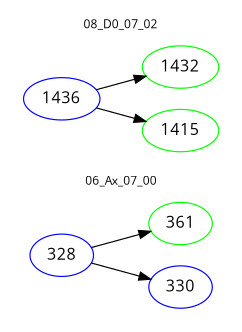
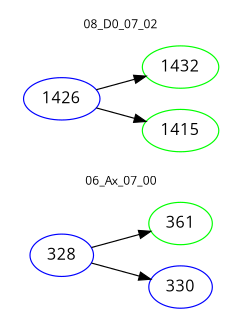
(62, 99) -> (62, 99)
